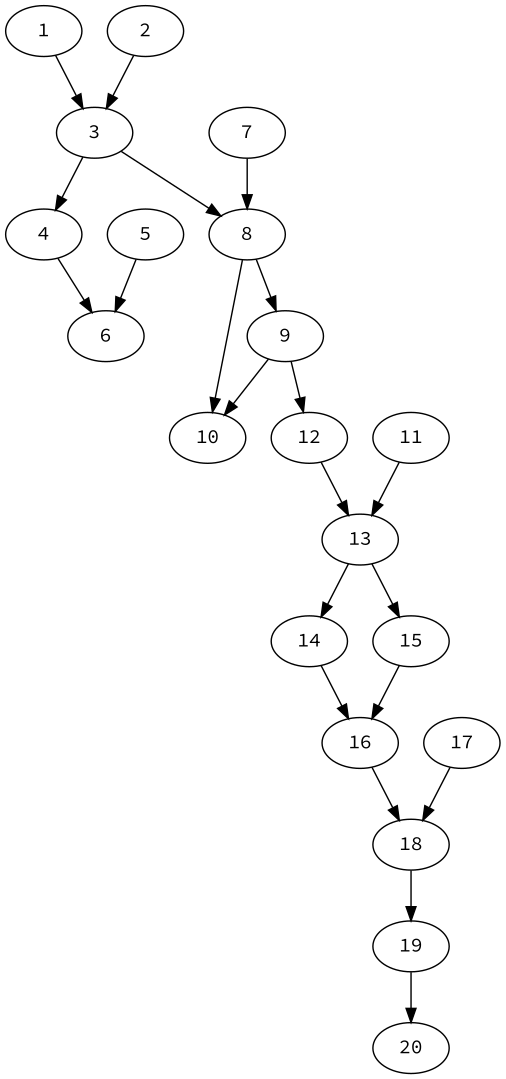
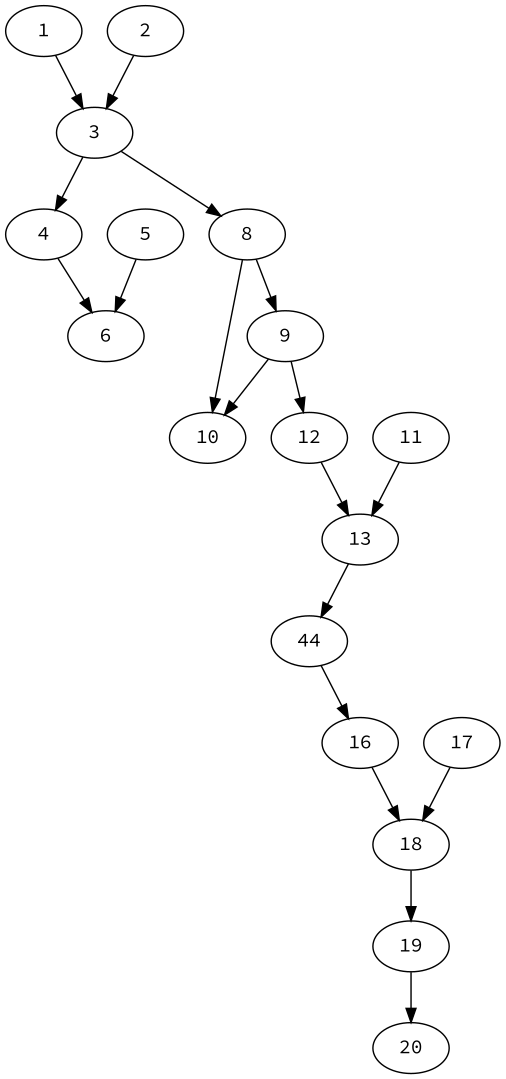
(247, 133) -> none
(309, 641) -> (309, 641)
(411, 641) -> none
